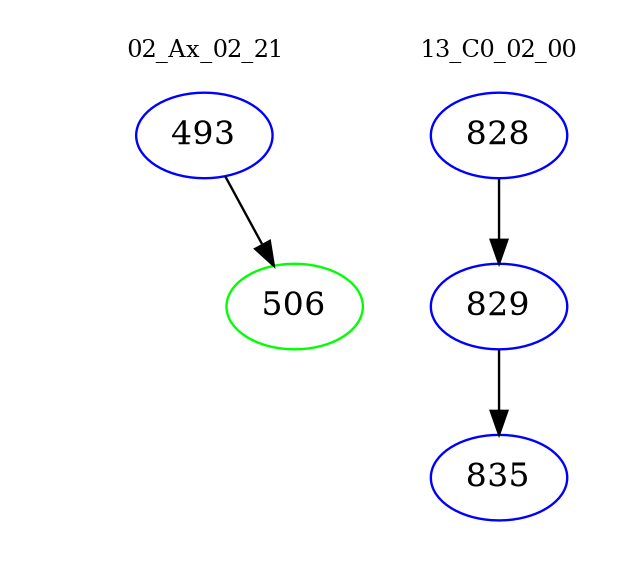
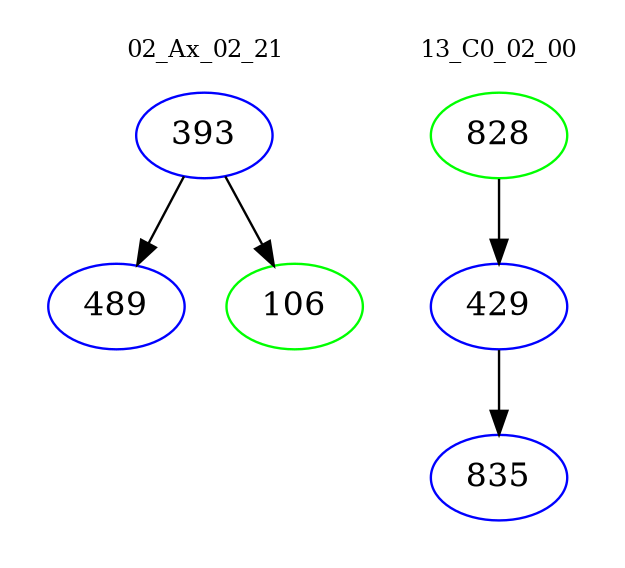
(204, 135) -> (204, 135)
(499, 135) -> (499, 135)
none -> (116, 307)
(295, 307) -> (295, 307)
(499, 307) -> (499, 307)
